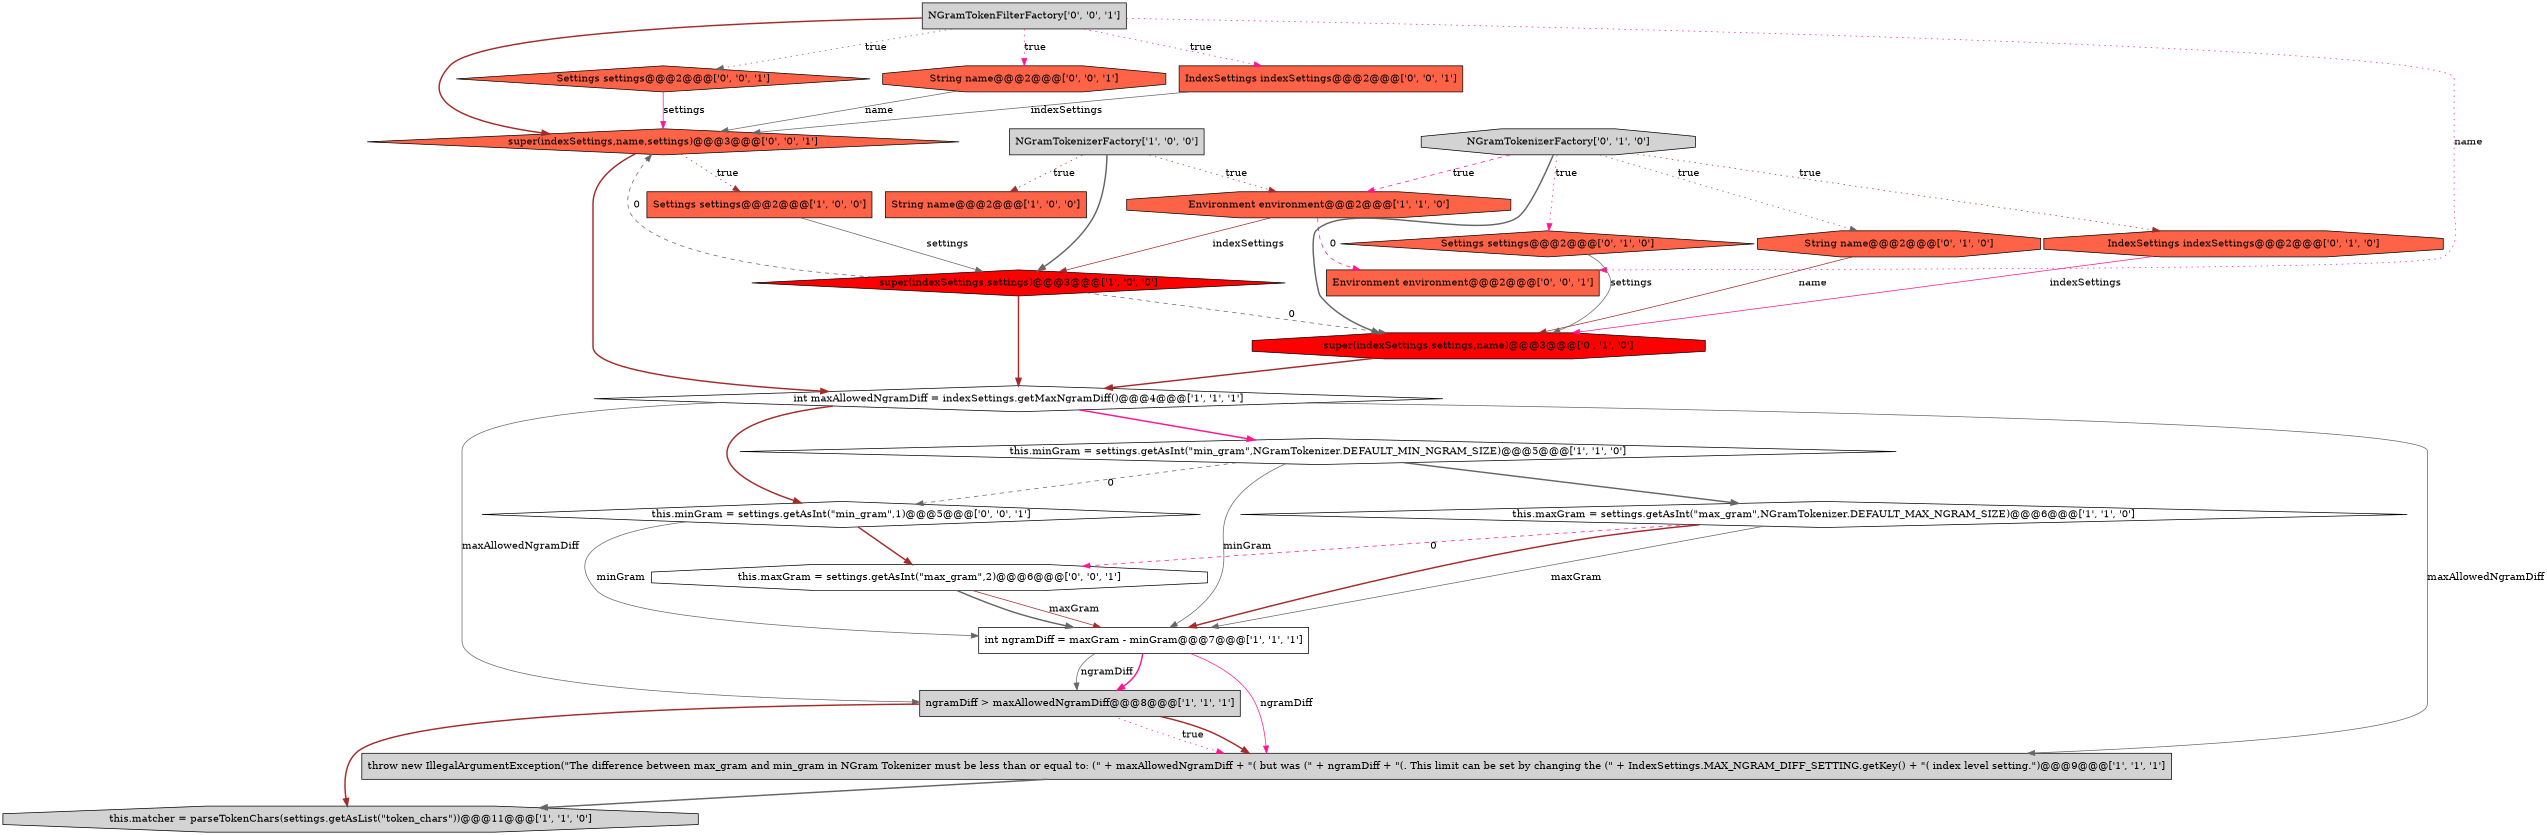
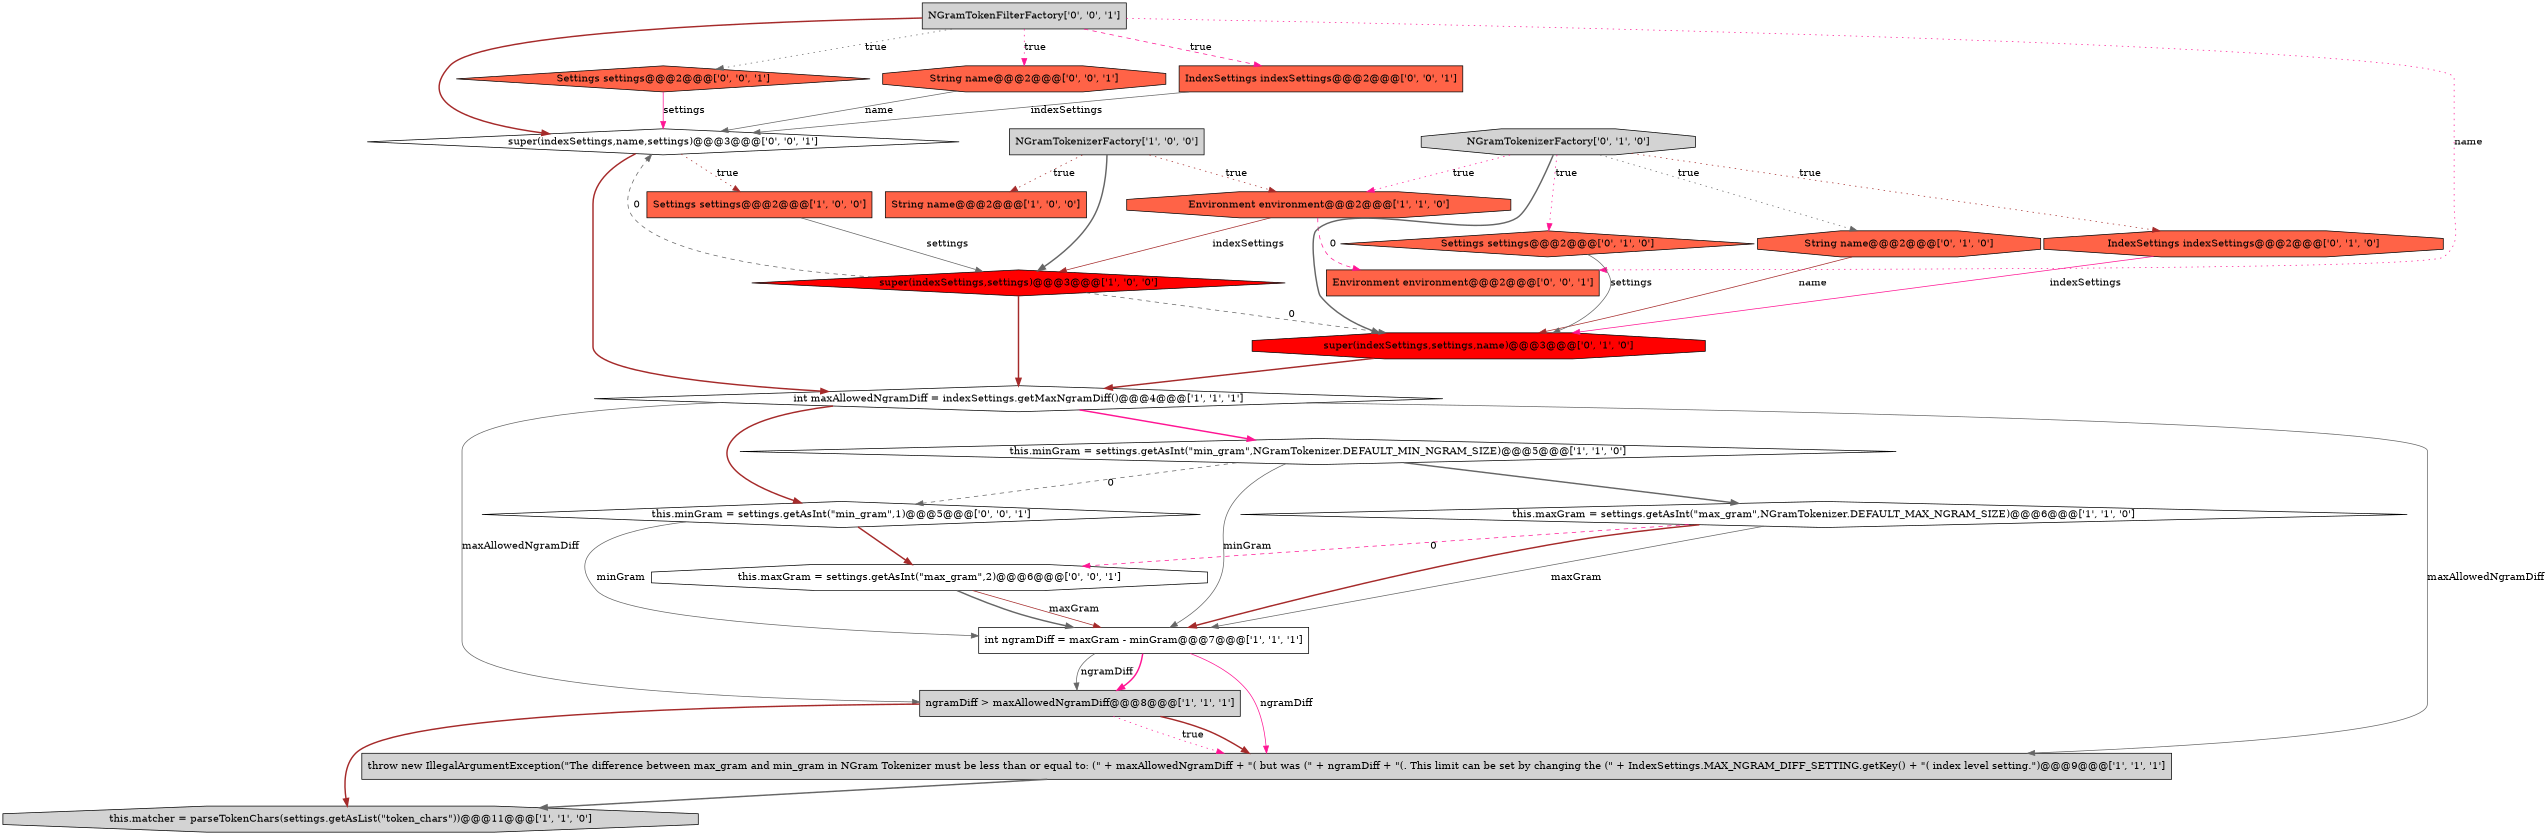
(1169, 47) -> (1169, 47)
(663, 142) -> (663, 142)
(1442, 172) -> (1442, 172)
